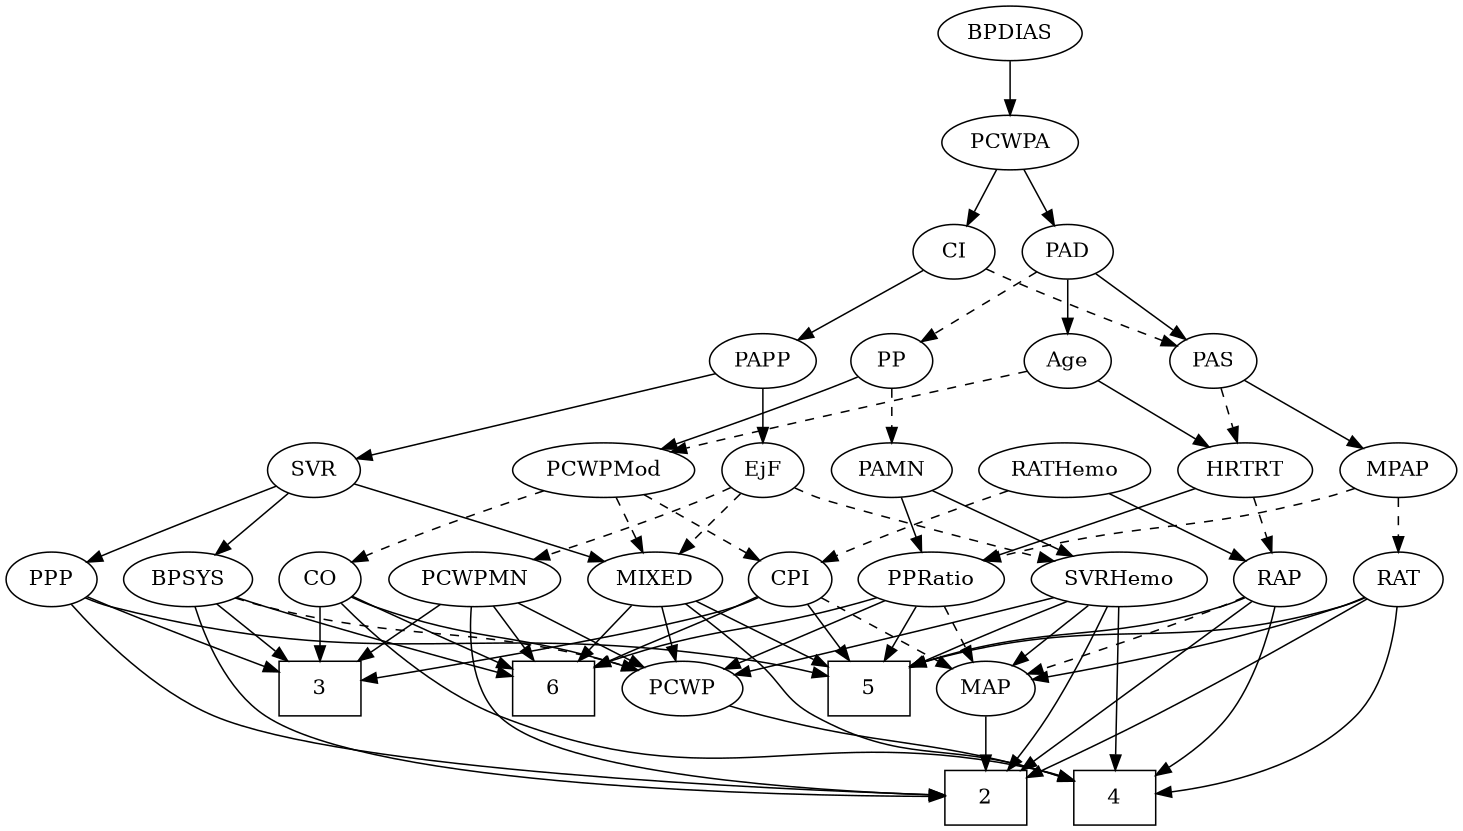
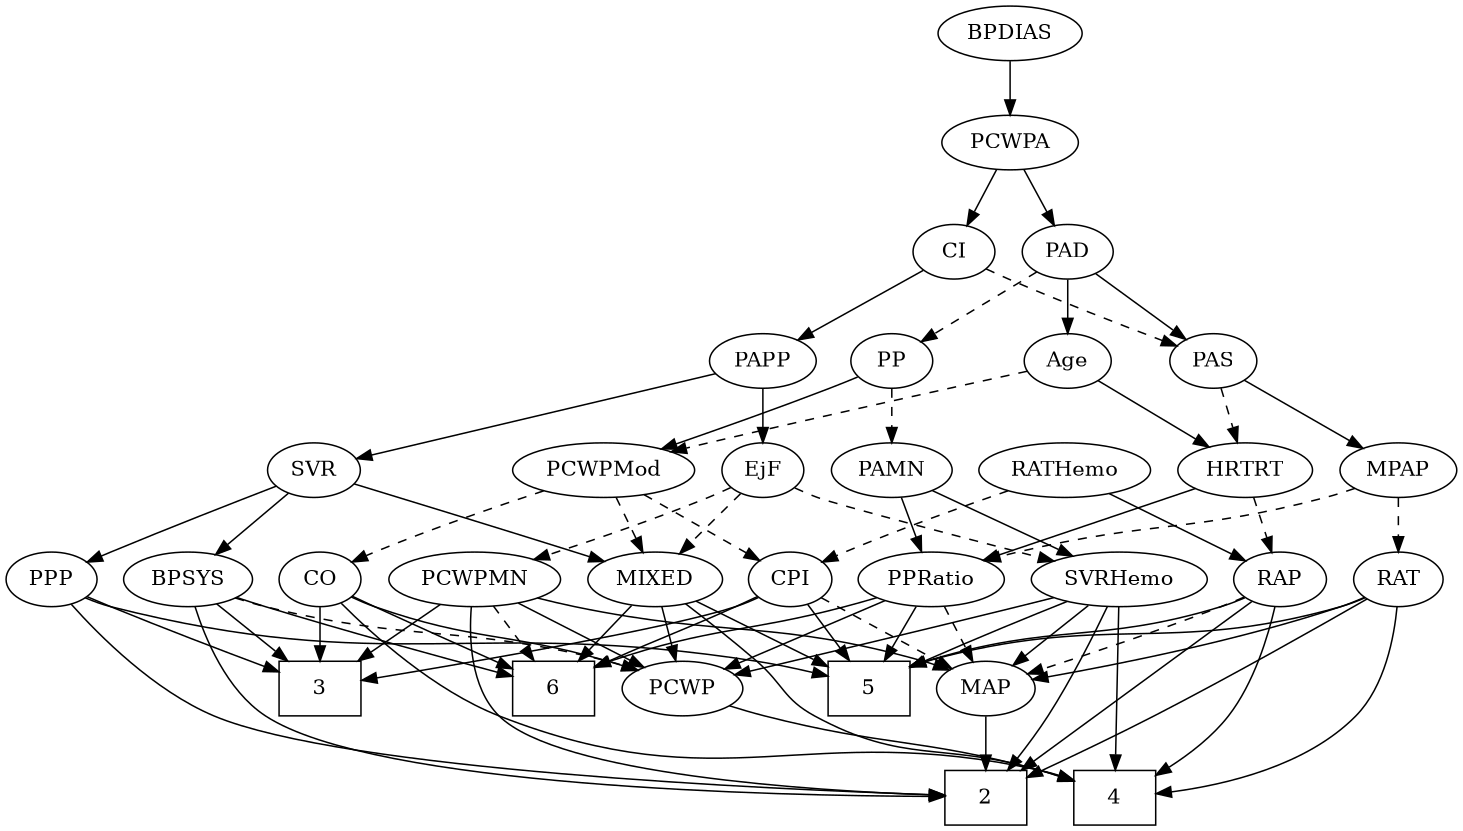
none -> (646, 619)
(509, 627) -> (509, 627)
